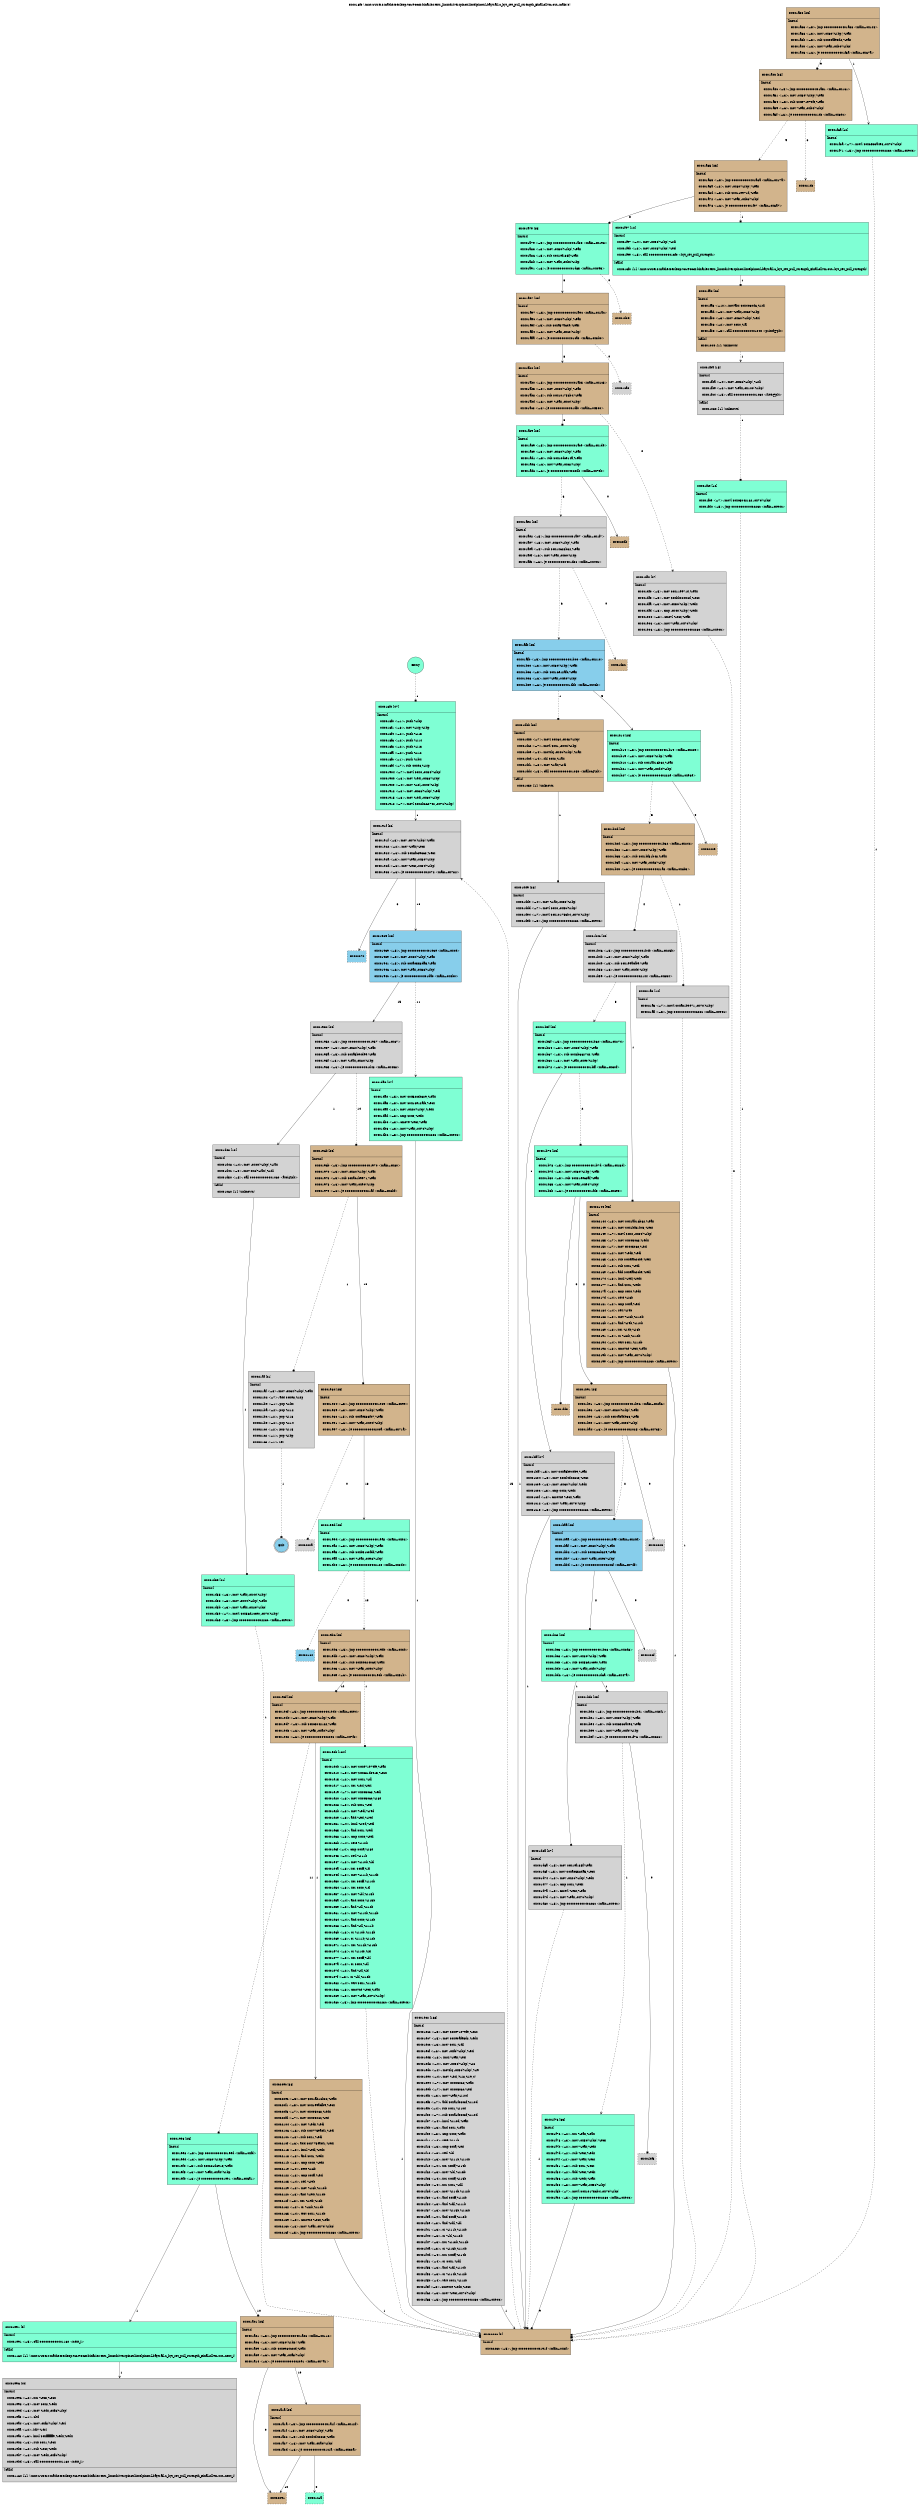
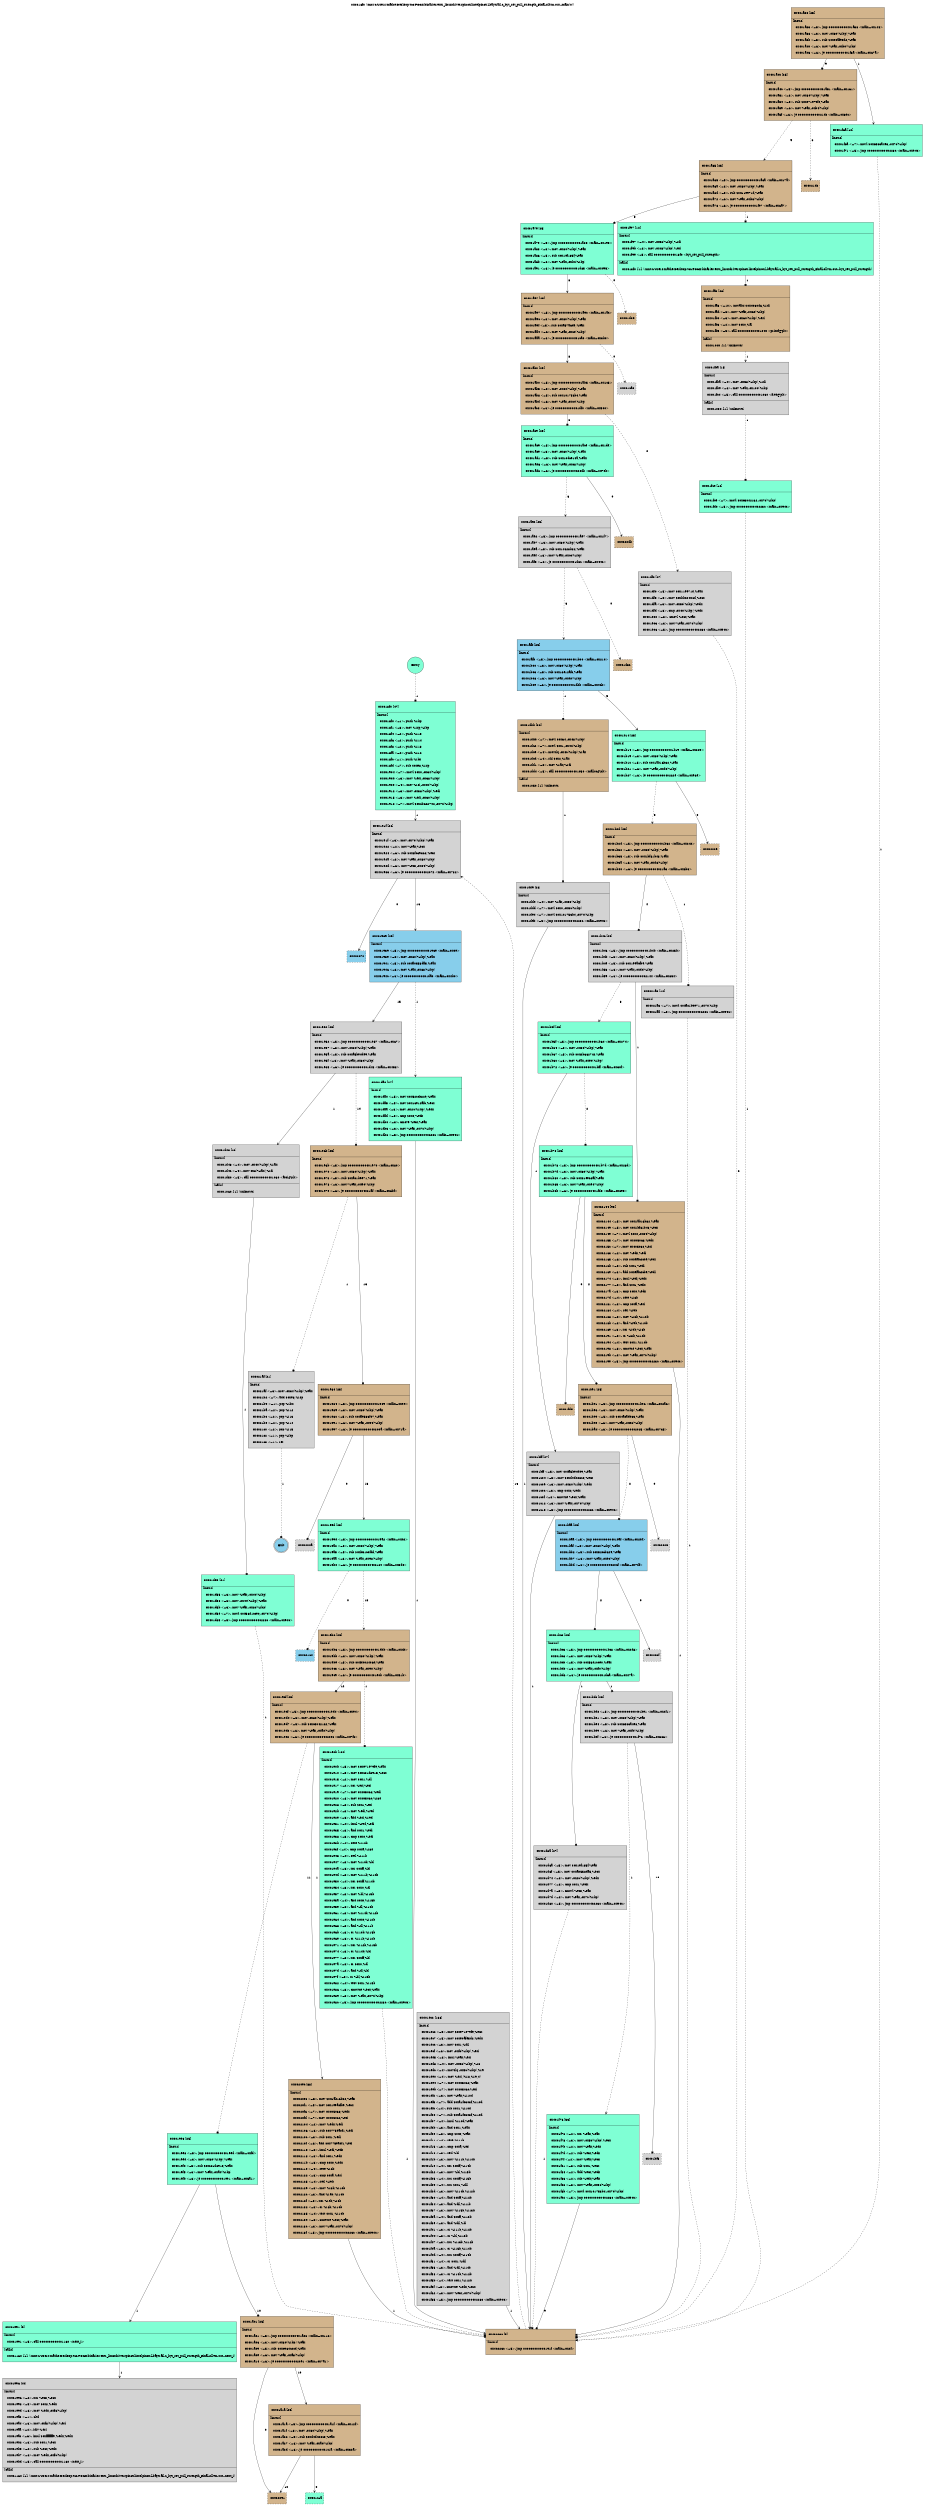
(418, 1002) -> (417, 1002)
(331, 1487) -> (330, 1487)
(651, 1878) -> (657, 1878)
